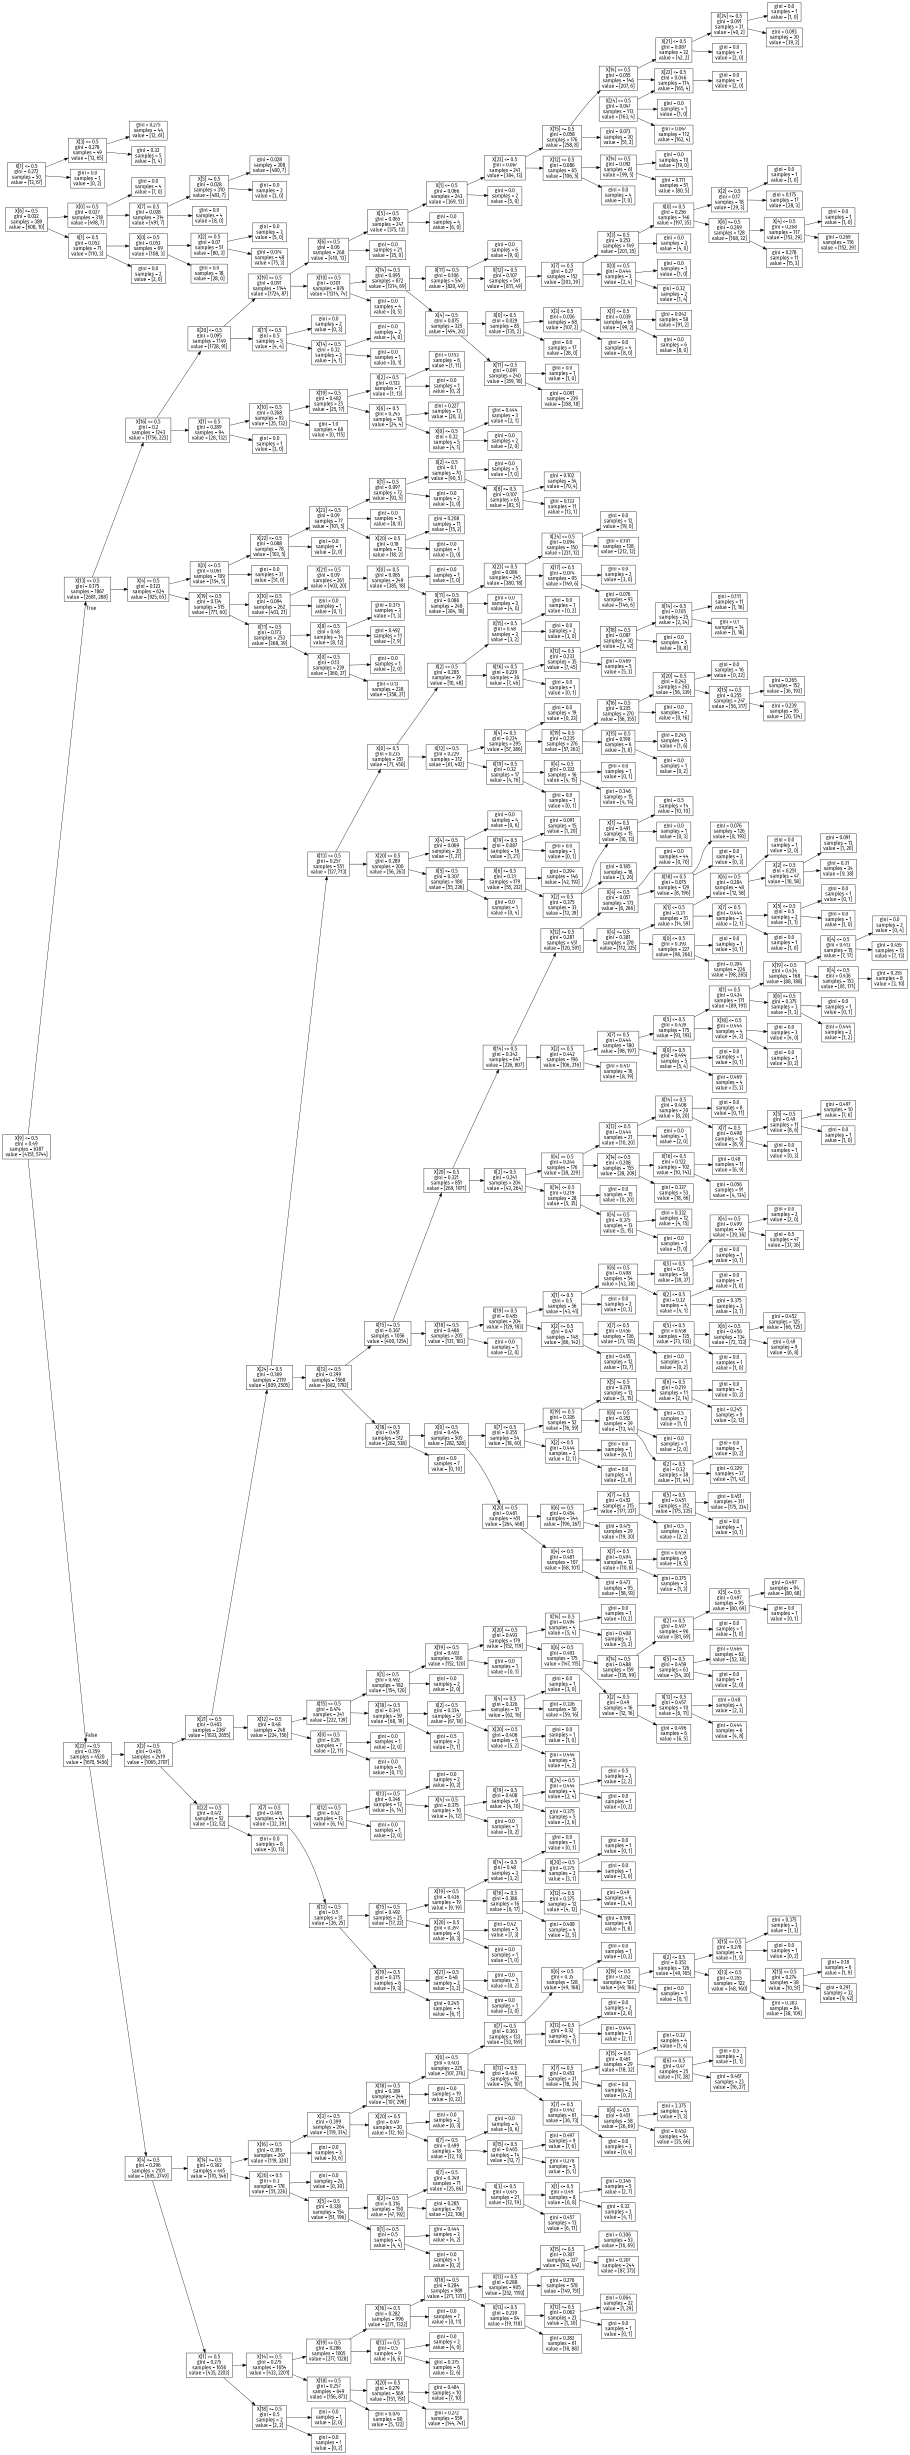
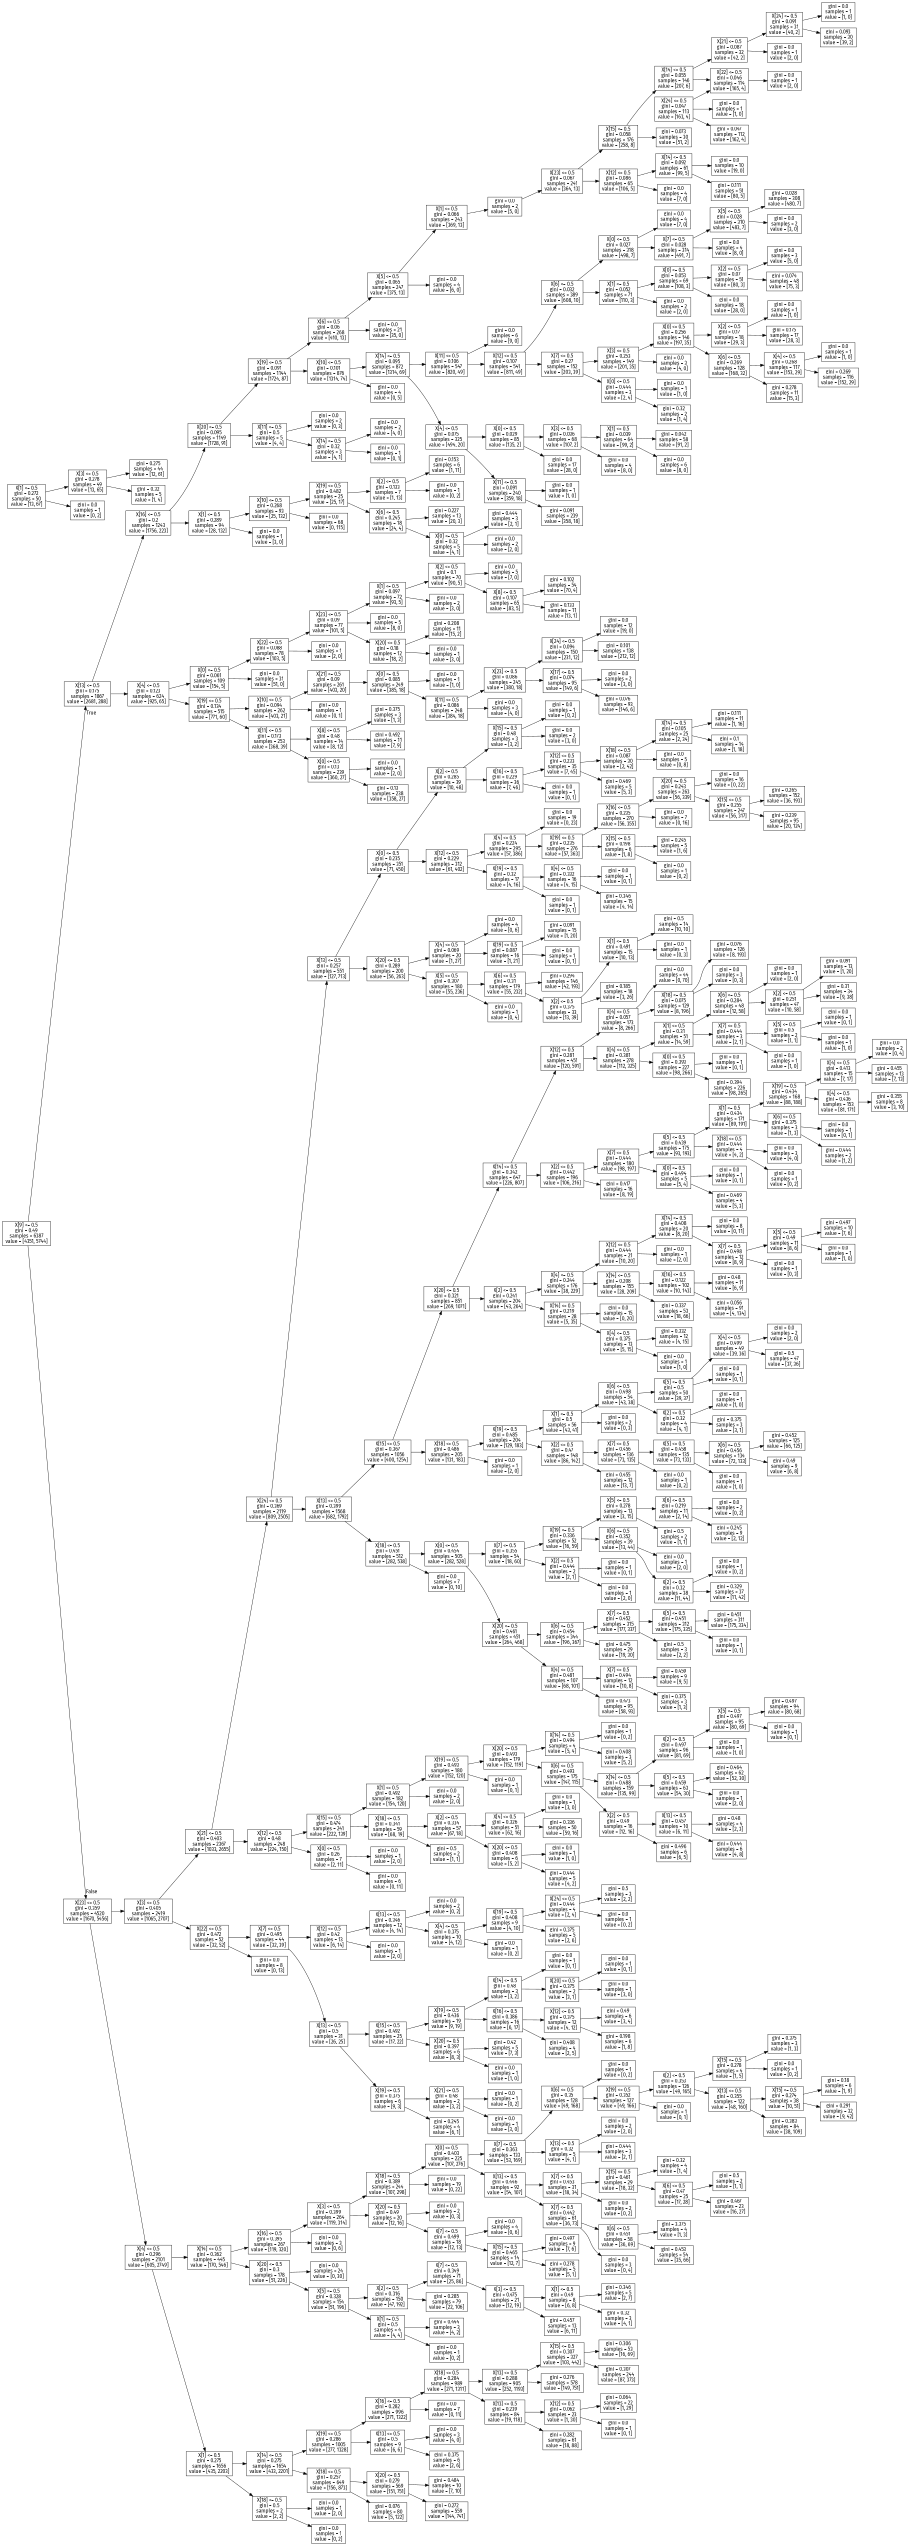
(474, 182) -> (530, 195)
none -> (541, 331)
(329, 430) -> (329, 523)
